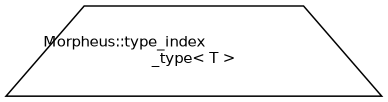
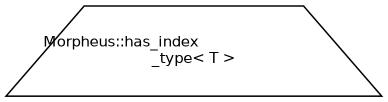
(194, 51) -> (194, 51)
